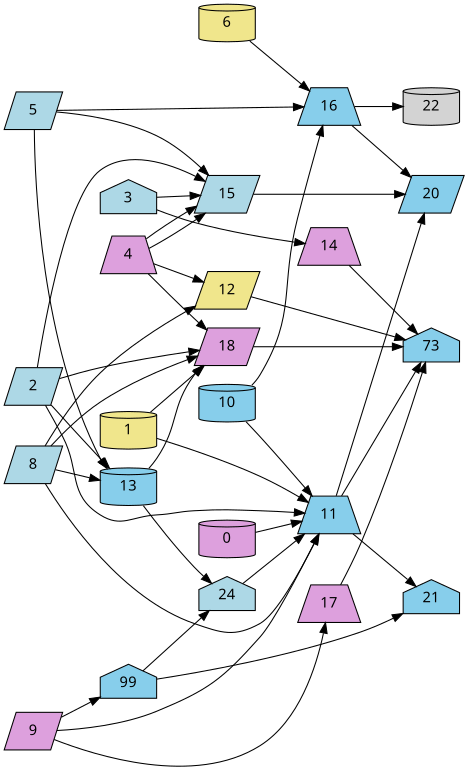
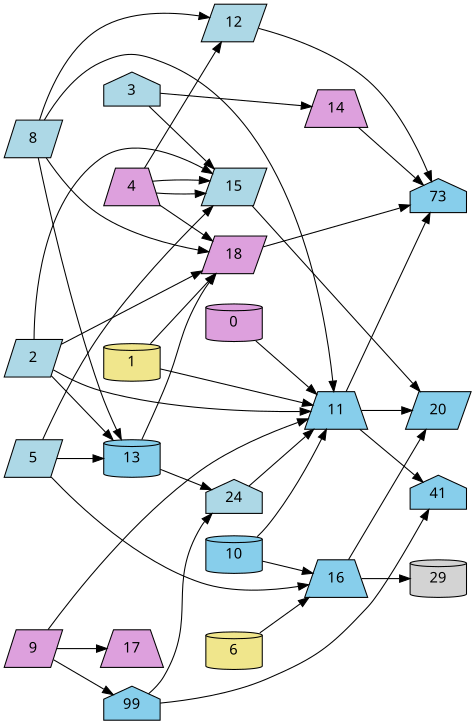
(431, 107) -> (438, 579)
(227, 290) -> (234, 23)
(386, 480) -> none
(431, 598) -> (438, 494)
